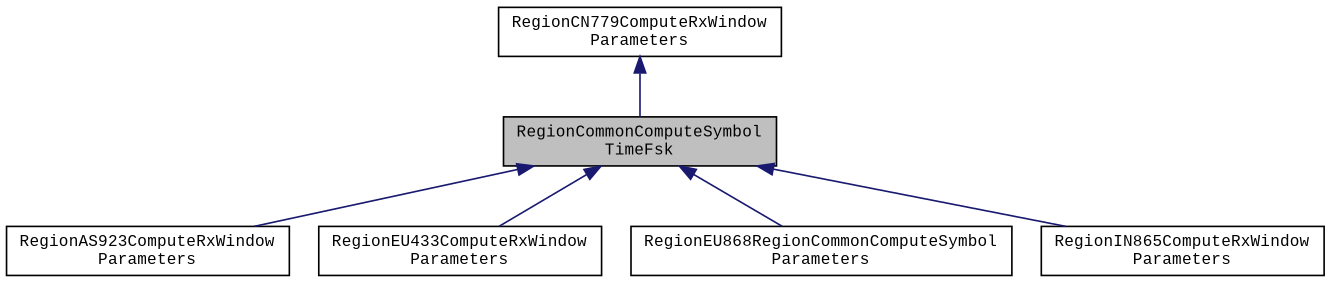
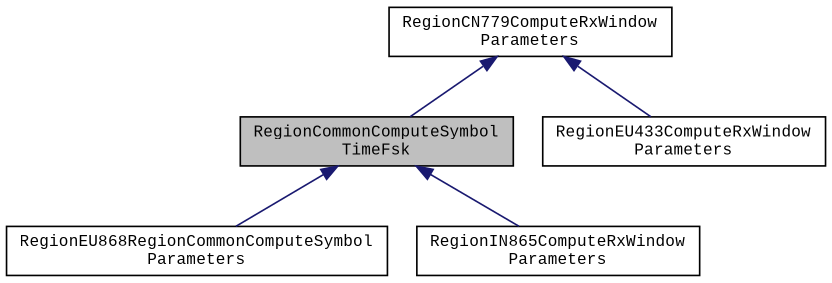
(543, 200) -> (614, 92)
(148, 251) -> none
